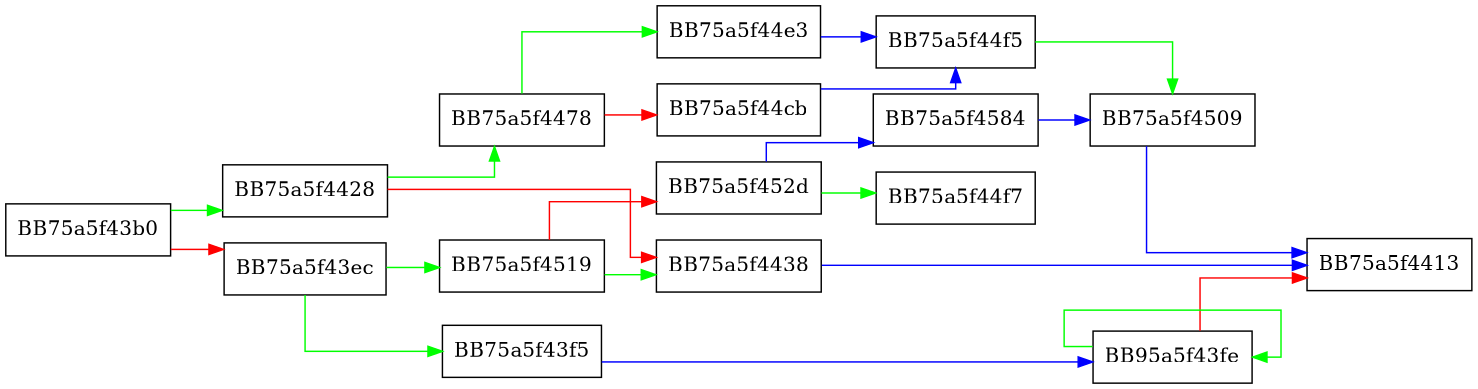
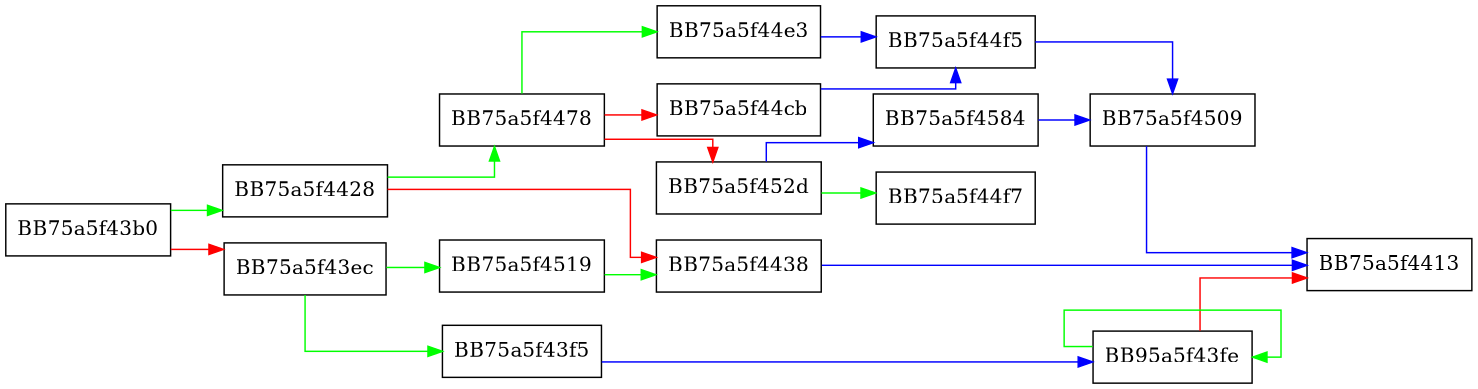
(1122, 42) -> (1122, 42)
(577, 202) -> (663, 139)
